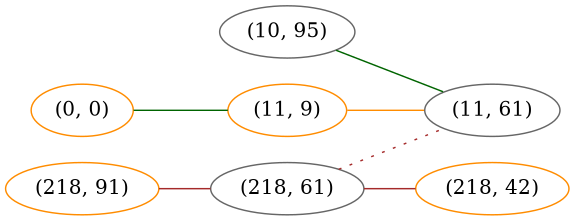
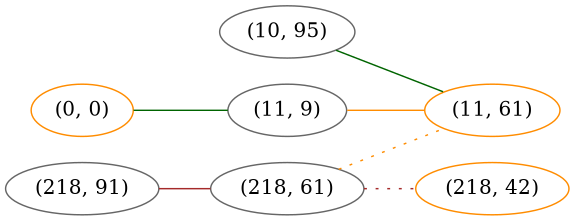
(287, 110) -> (287, 110)
(492, 110) -> (492, 110)
(391, 149) -> (391, 149)
(82, 189) -> (82, 189)
(390, 189) -> (390, 189)
